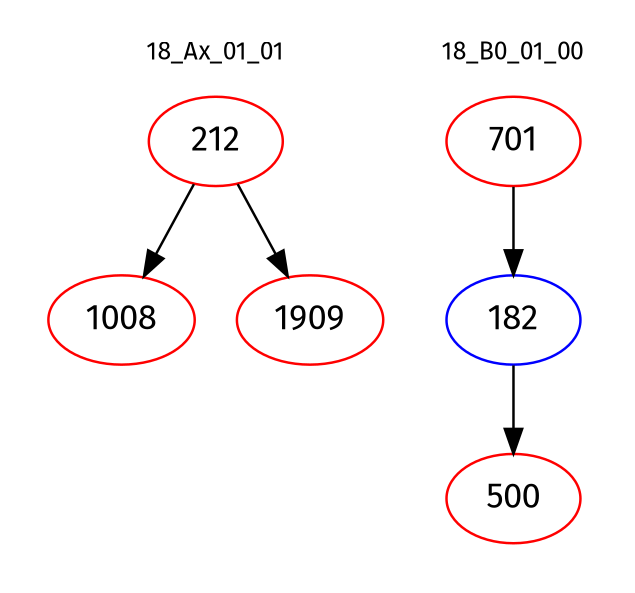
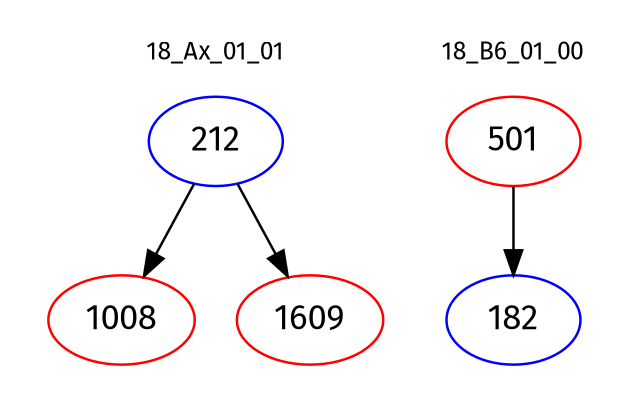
(513, 53) -> (513, 53)
(216, 141) -> (216, 141)
(513, 141) -> (513, 141)
(310, 320) -> (310, 320)
(513, 499) -> none
